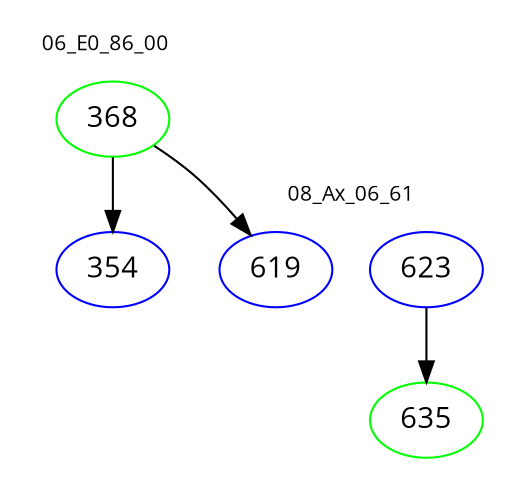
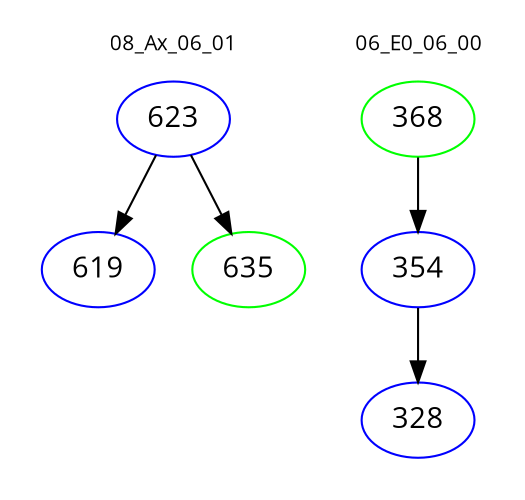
(106, 45) -> (419, 45)
(351, 195) -> (173, 45)
(216, 196) -> (141, 185)
none -> (418, 420)
